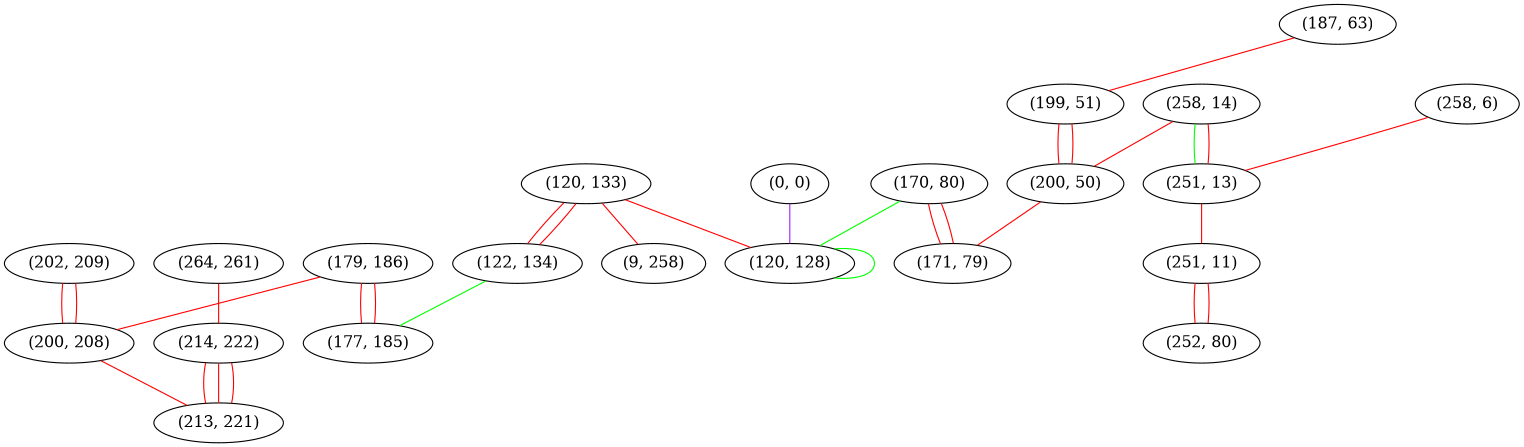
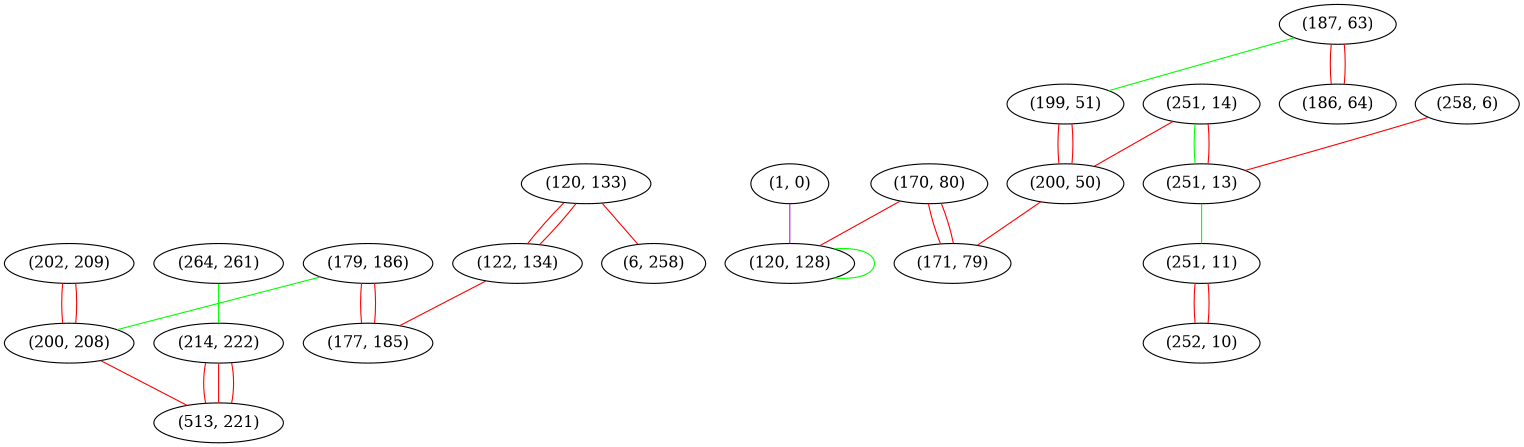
(1201, 64) -> (1201, 64)
(1202, 104) -> (1202, 104)
none -> (1338, 104)
(790, 184) -> (790, 184)
(860, 223) -> (860, 223)
(688, 224) -> none
(1202, 224) -> (1202, 224)
(654, 263) -> (654, 263)
(229, 301) -> (229, 301)
(443, 303) -> (443, 303)
(219, 310) -> (219, 310)
(1202, 343) -> (1202, 343)
(219, 423) -> (219, 423)
